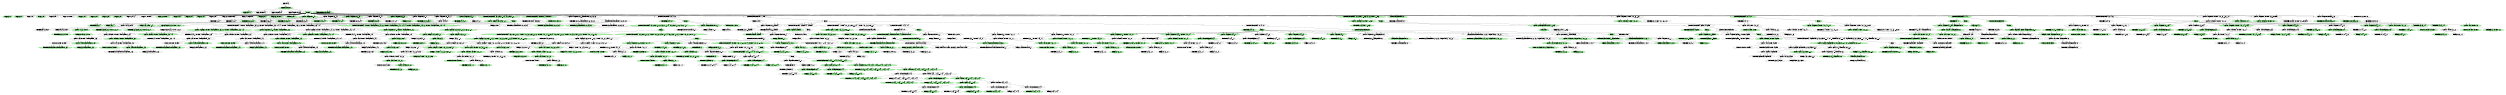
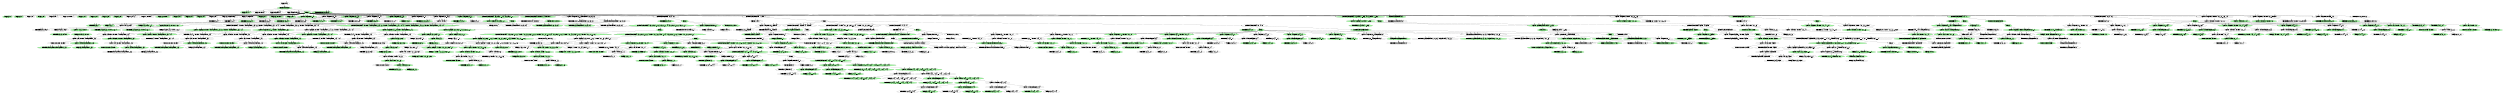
(291, 17) -> (291, 17)
